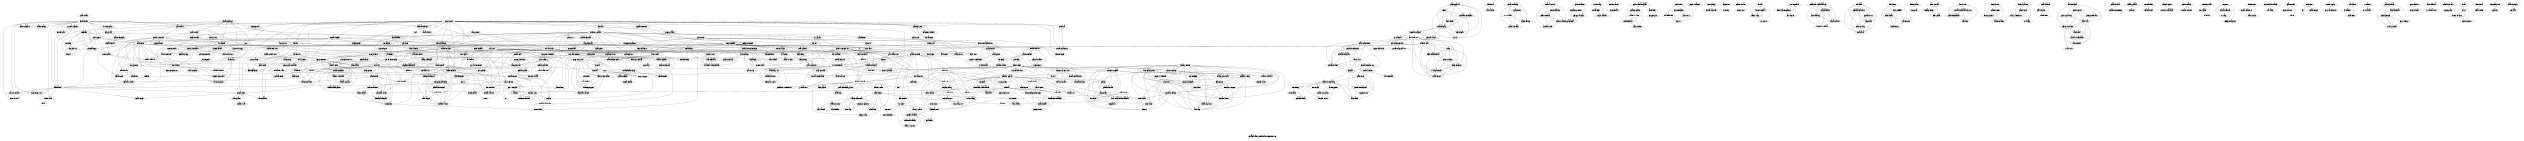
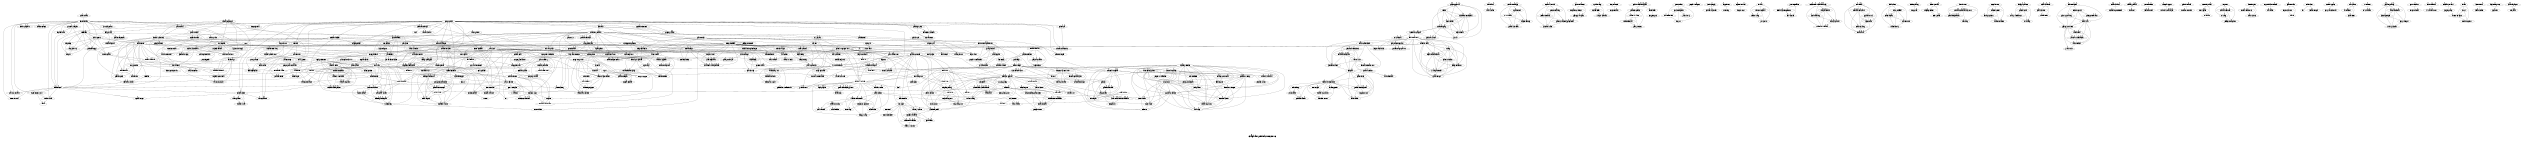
(1614, 5) -> (1614, 5)
